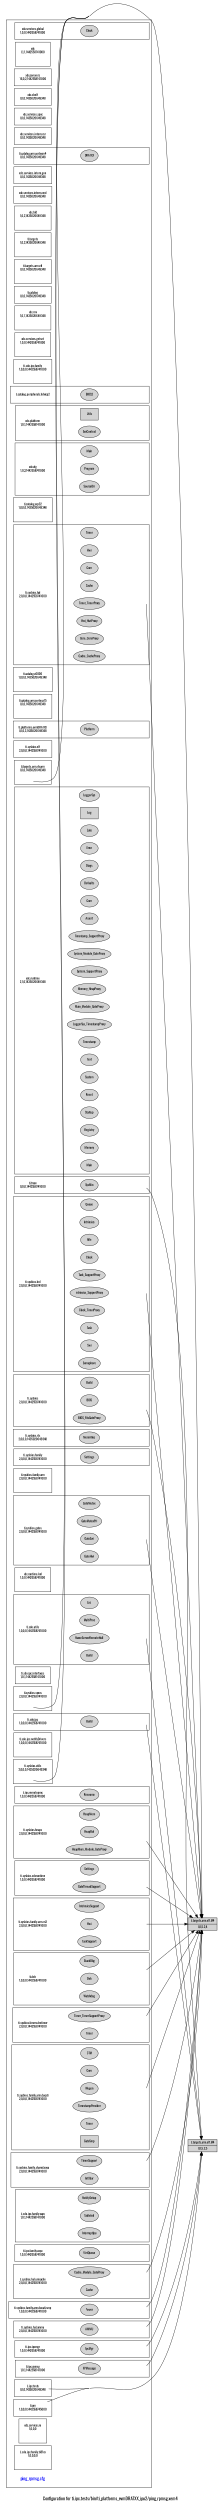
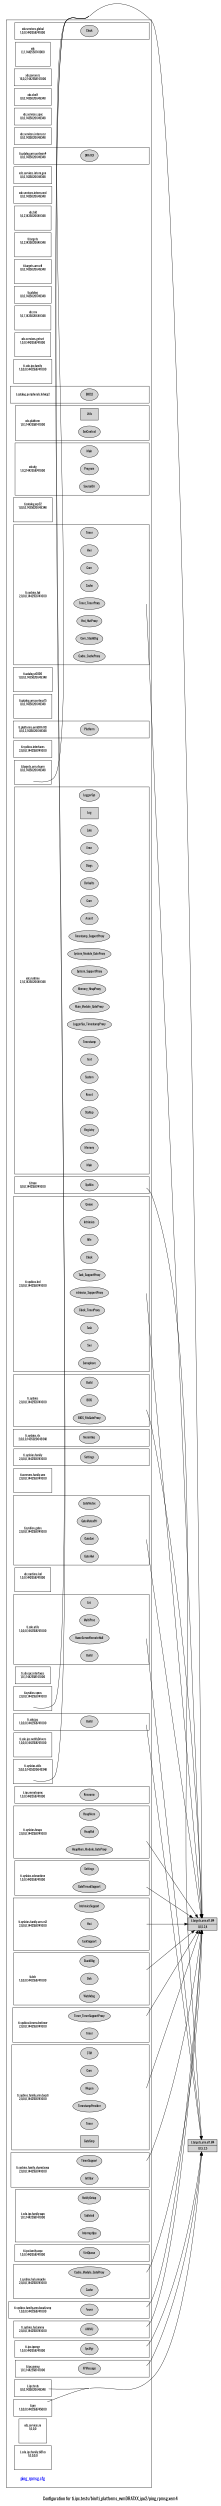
(89, 639) -> (89, 639)
(33, 749) -> (33, 749)
(33, 1477) -> (33, 1477)
